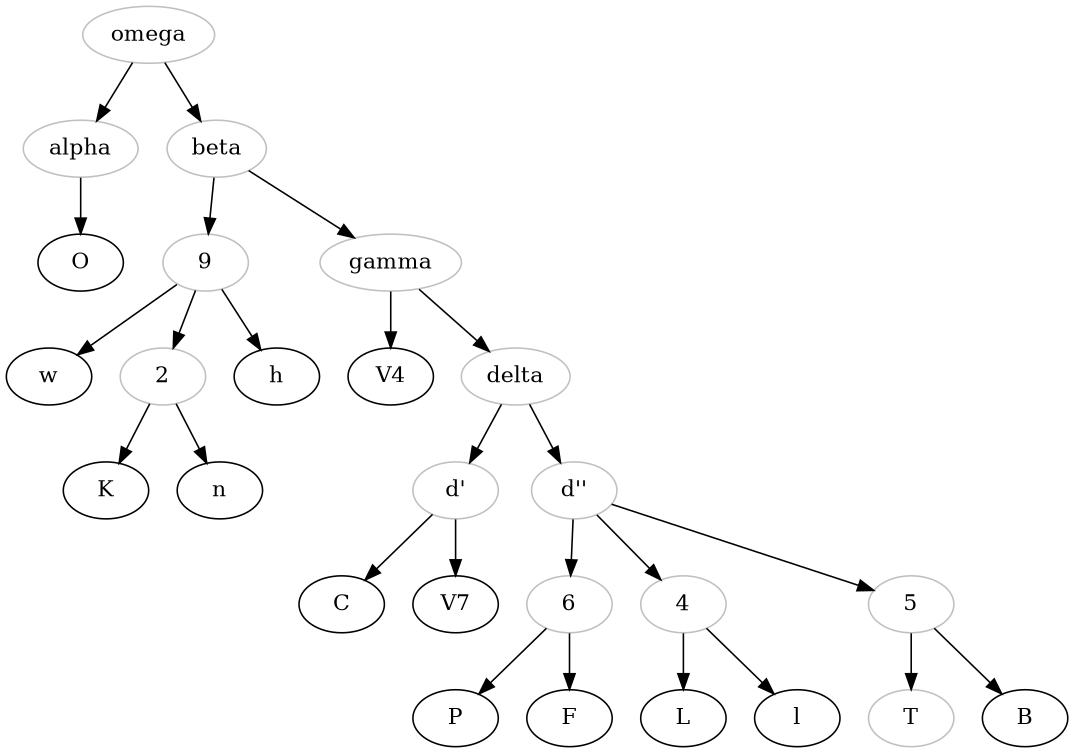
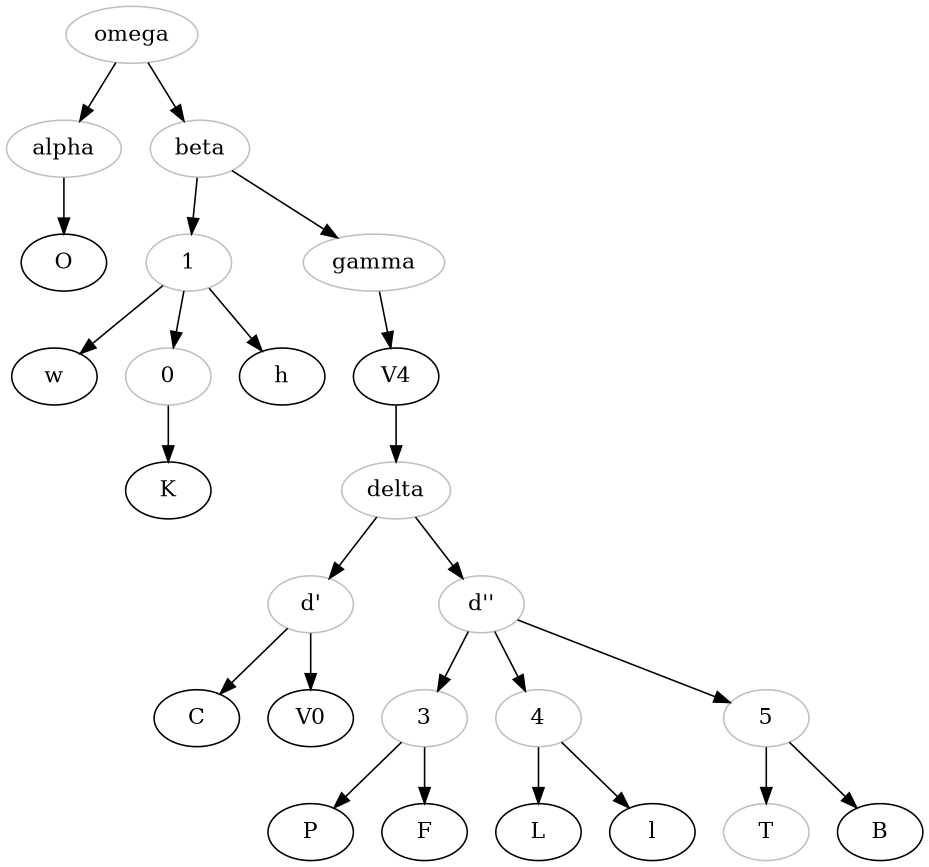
(206, 263) -> (189, 263)
(448, 315) -> (396, 426)
(163, 377) -> (168, 377)
(220, 490) -> none
(456, 604) -> (311, 718)
(570, 604) -> (425, 718)
